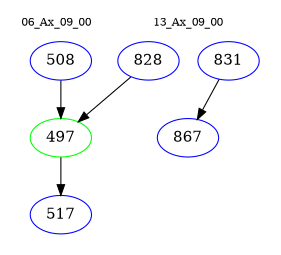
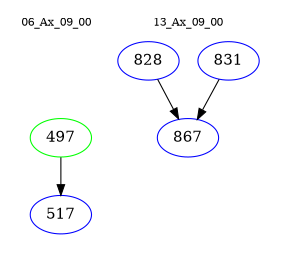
(61, 61) -> none
(116, 89) -> (166, 94)
